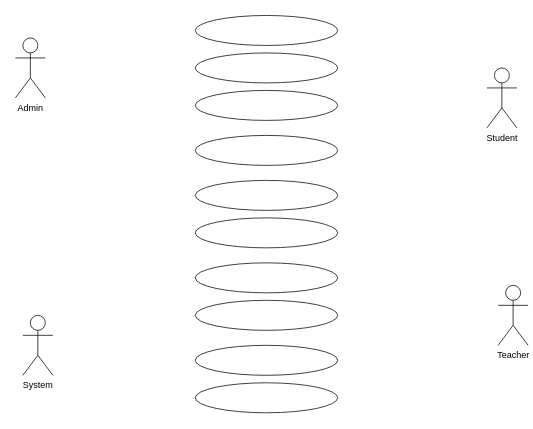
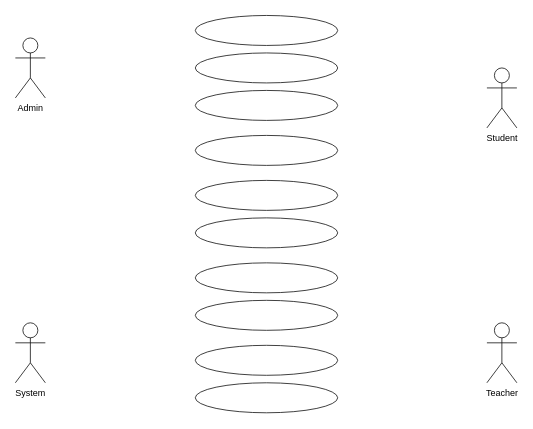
(513, 315) -> (502, 353)
(38, 345) -> (30, 353)
